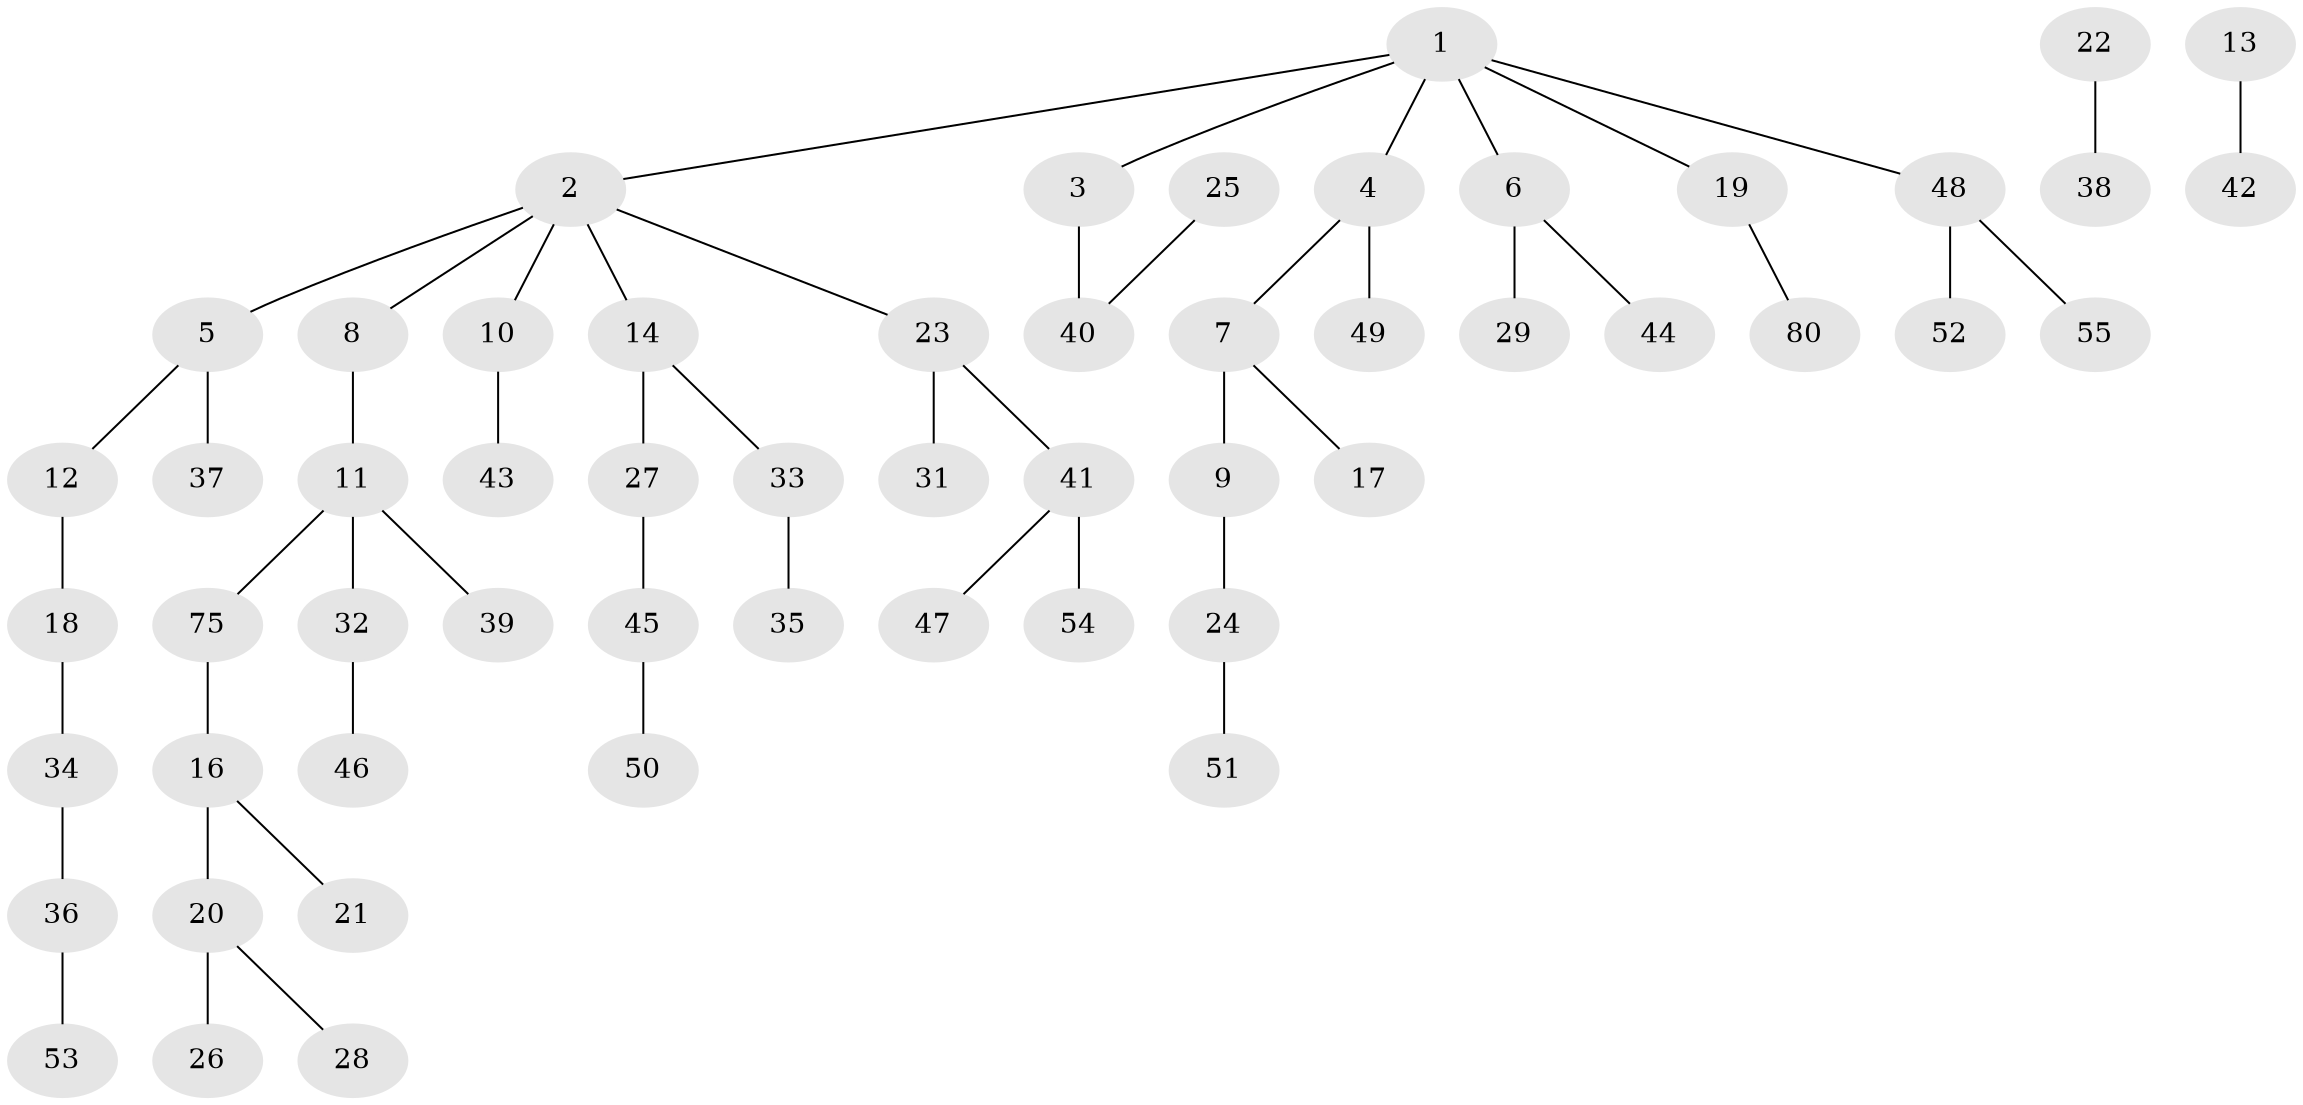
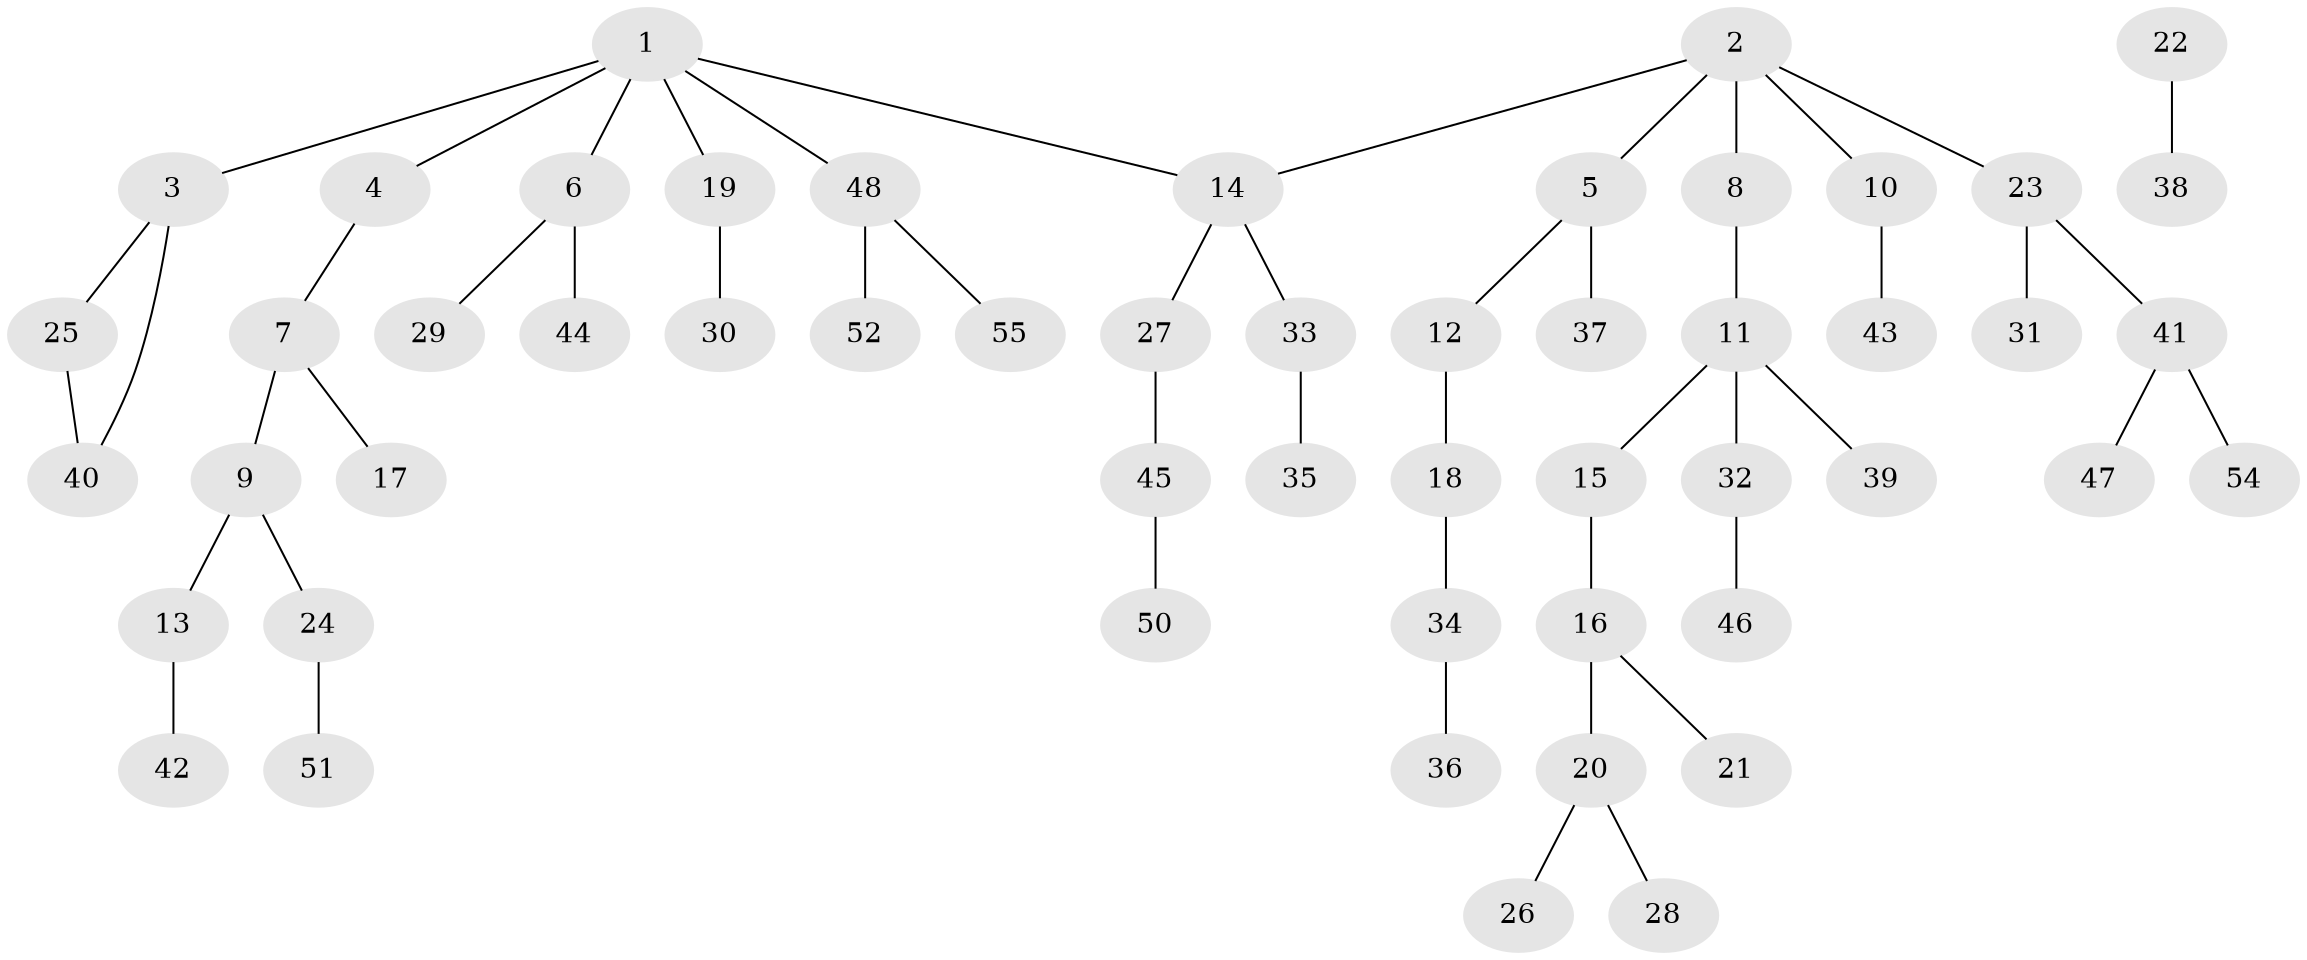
(1006, 117) -> (938, 117)
none -> (118, 262)
(1369, 335) -> none
(1805, 335) -> (720, 335)
none -> (210, 553)
(208, 625) -> (1591, 480)
(63, 1061) -> none
